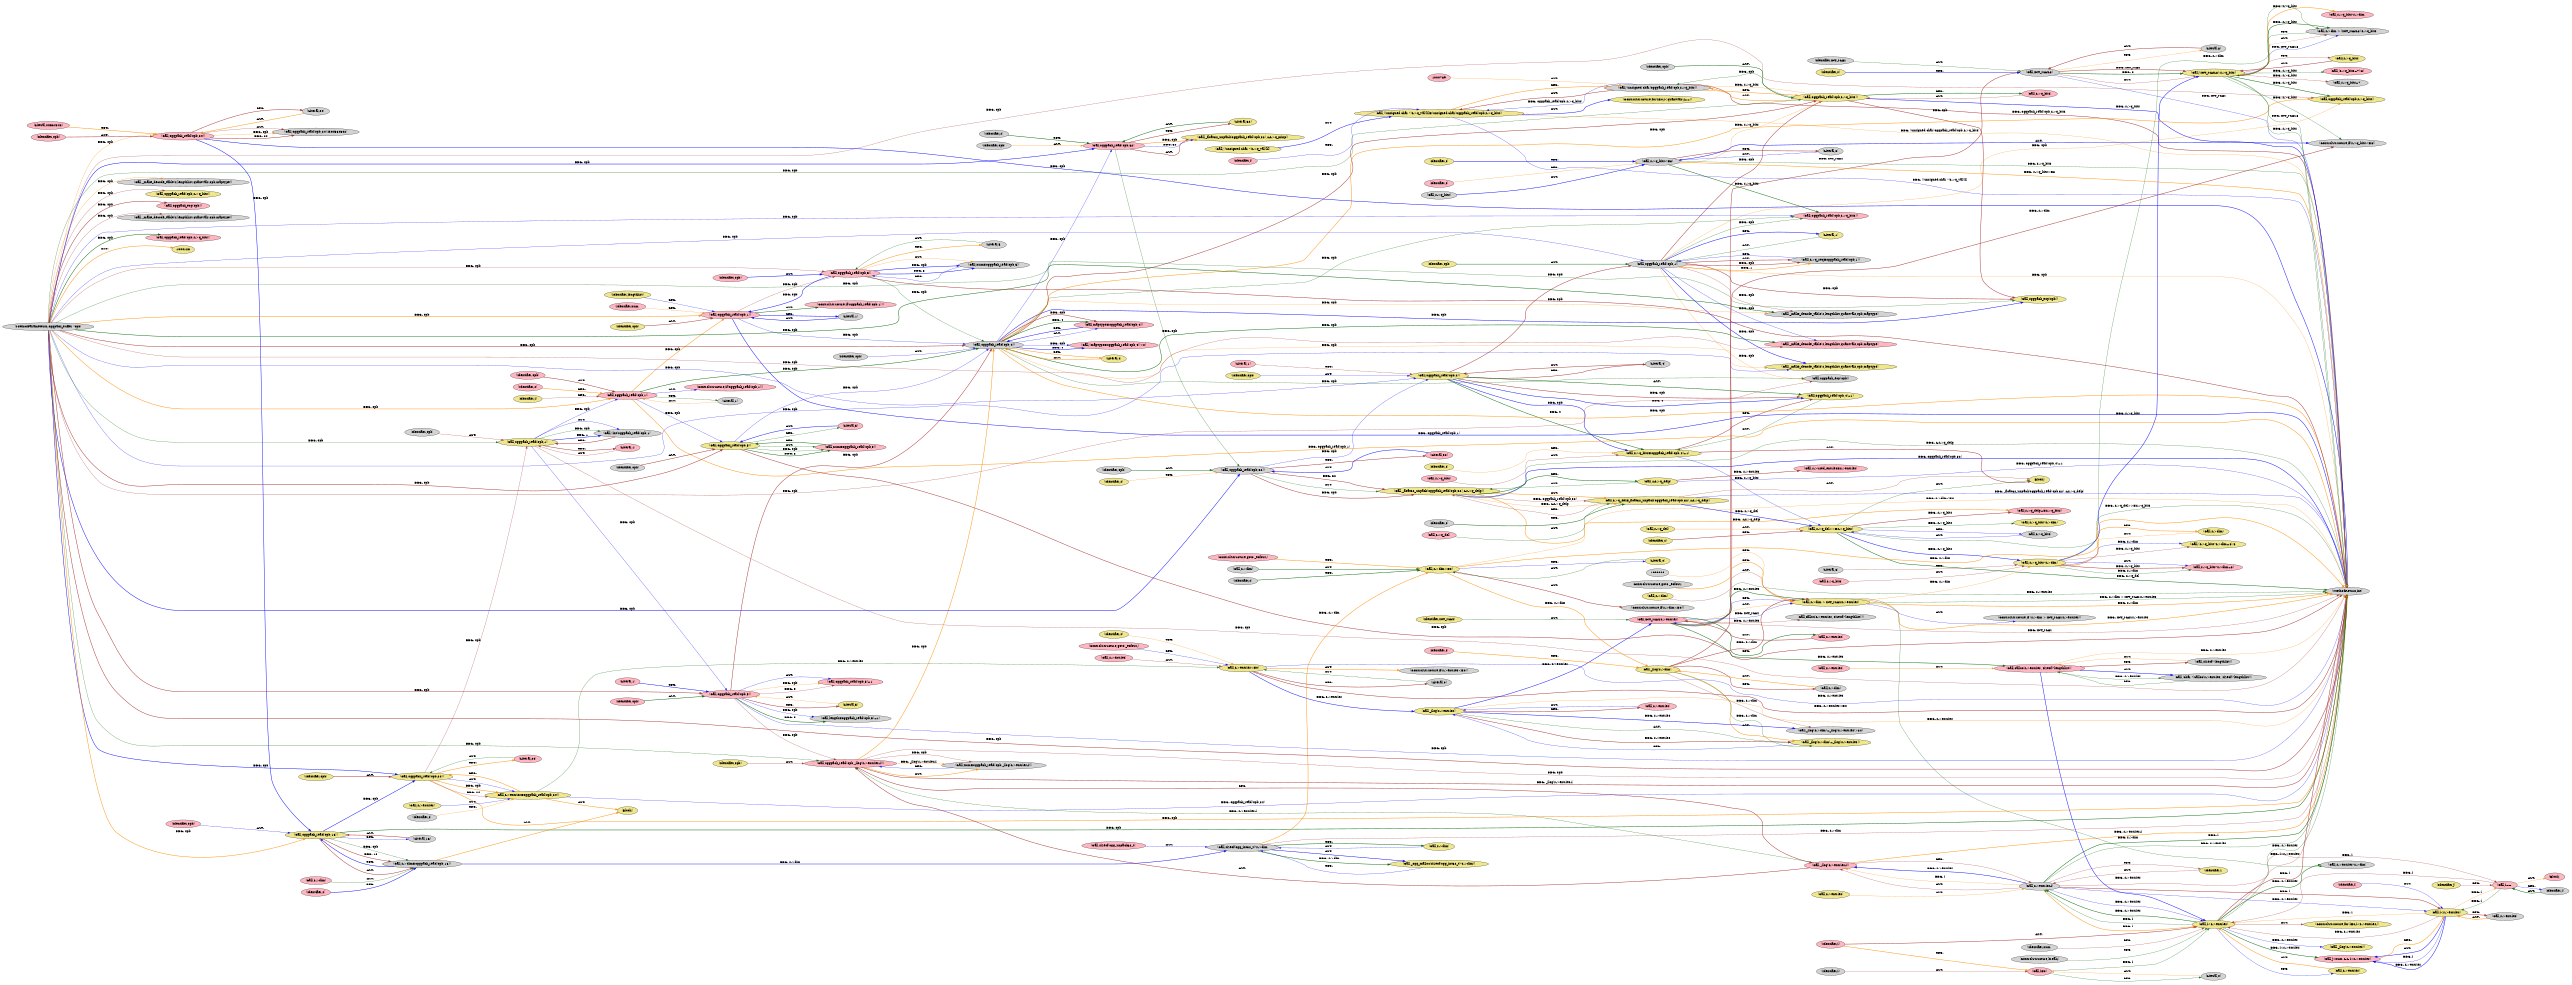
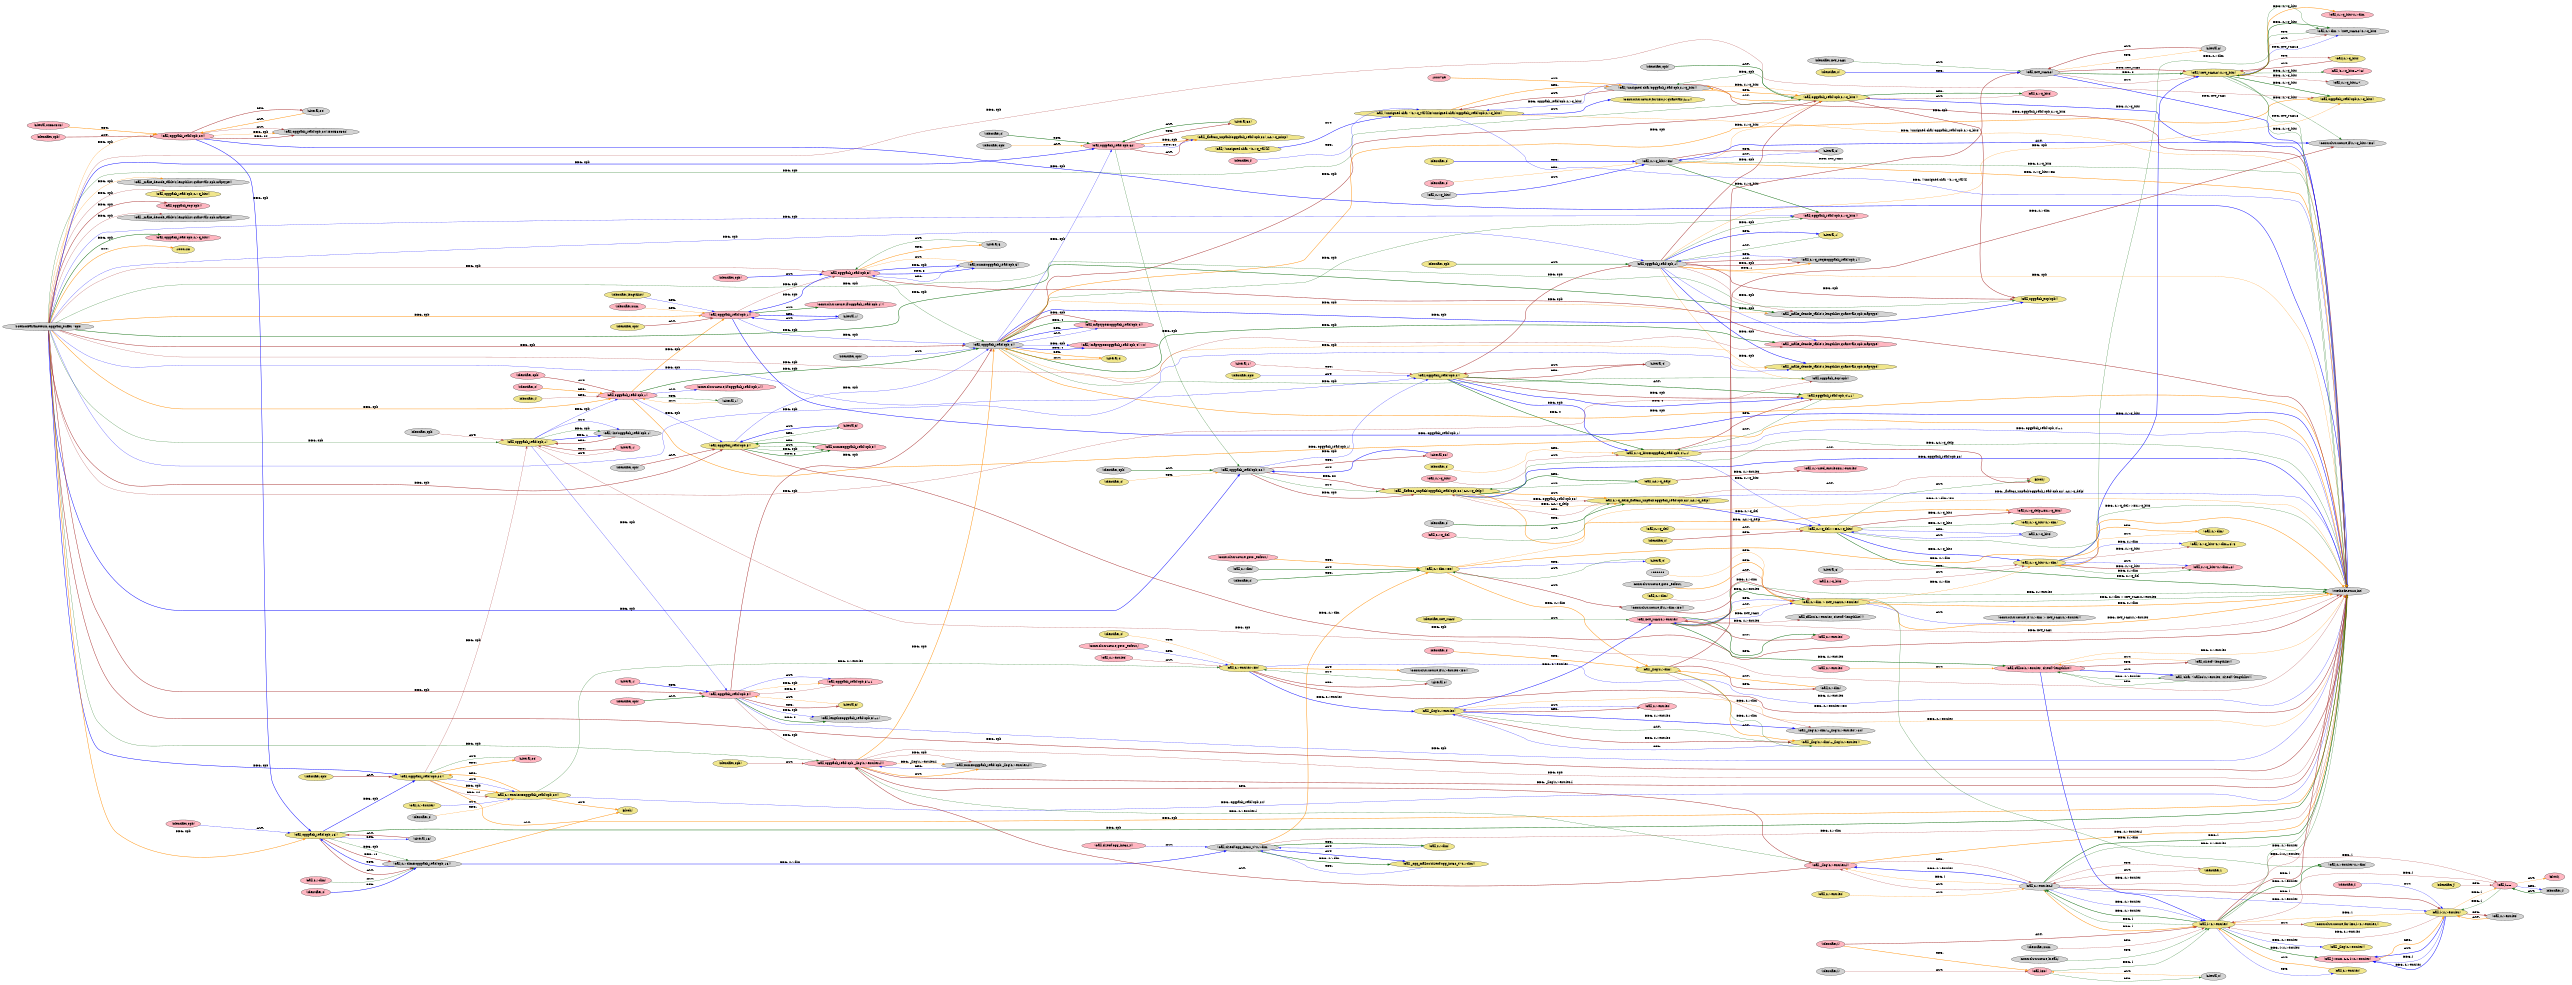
(1535, 80) -> (1535, 80)
(2300, 146) -> (2300, 146)
(2043, 467) -> (2071, 432)
(1754, 648) -> (1745, 582)
(1114, 846) -> (1114, 846)
